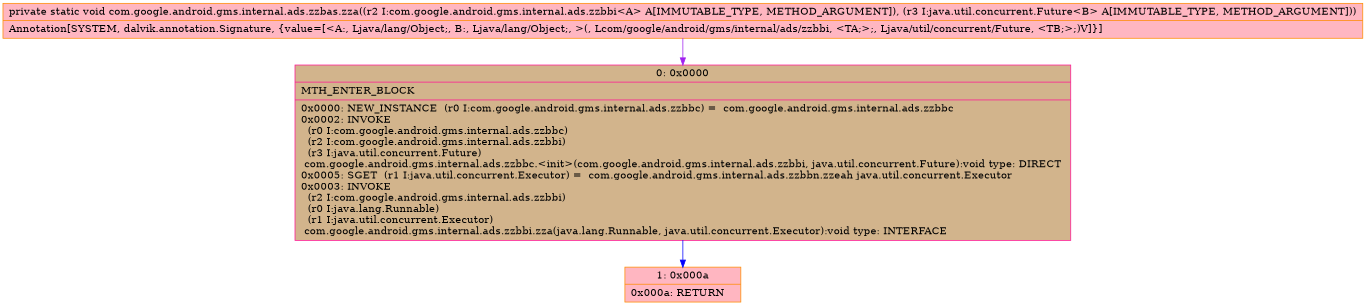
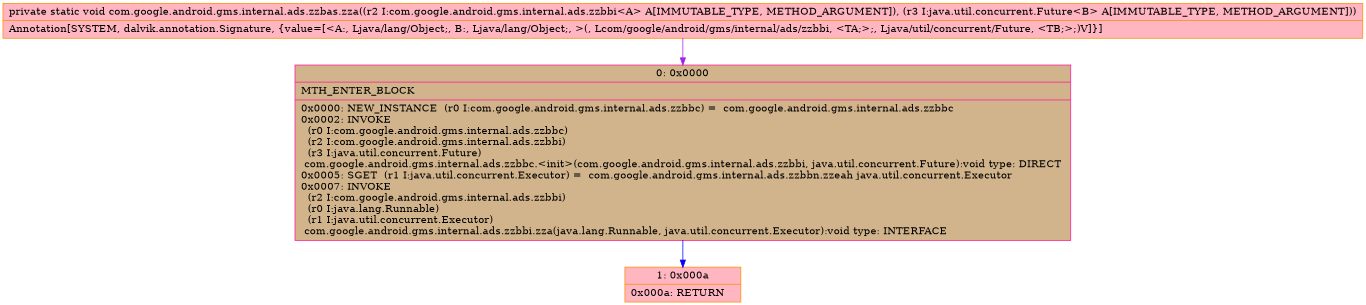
(350, 187) -> (350, 187)
